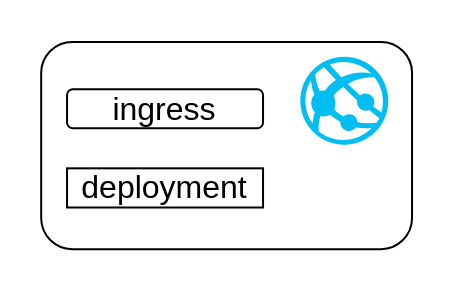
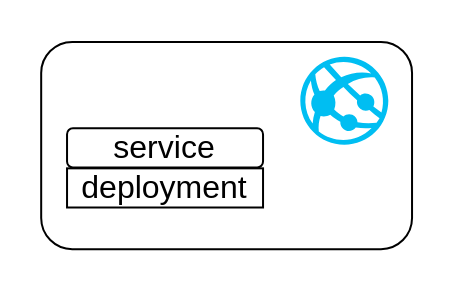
(165, 109) -> none
none -> (165, 148)
